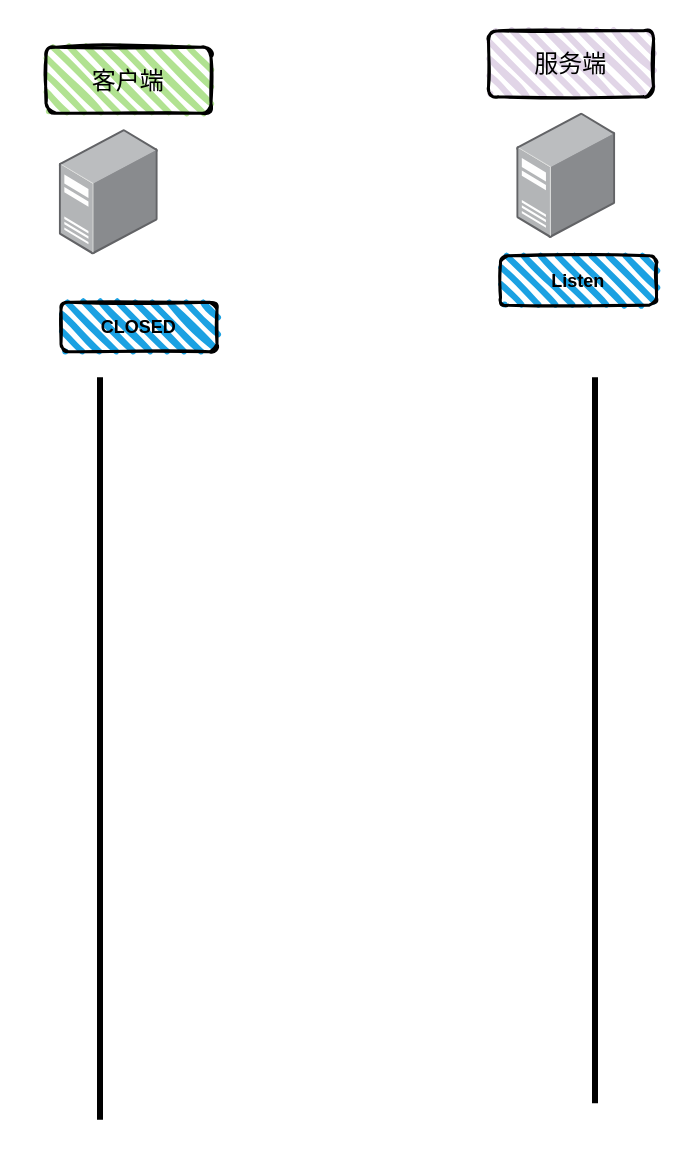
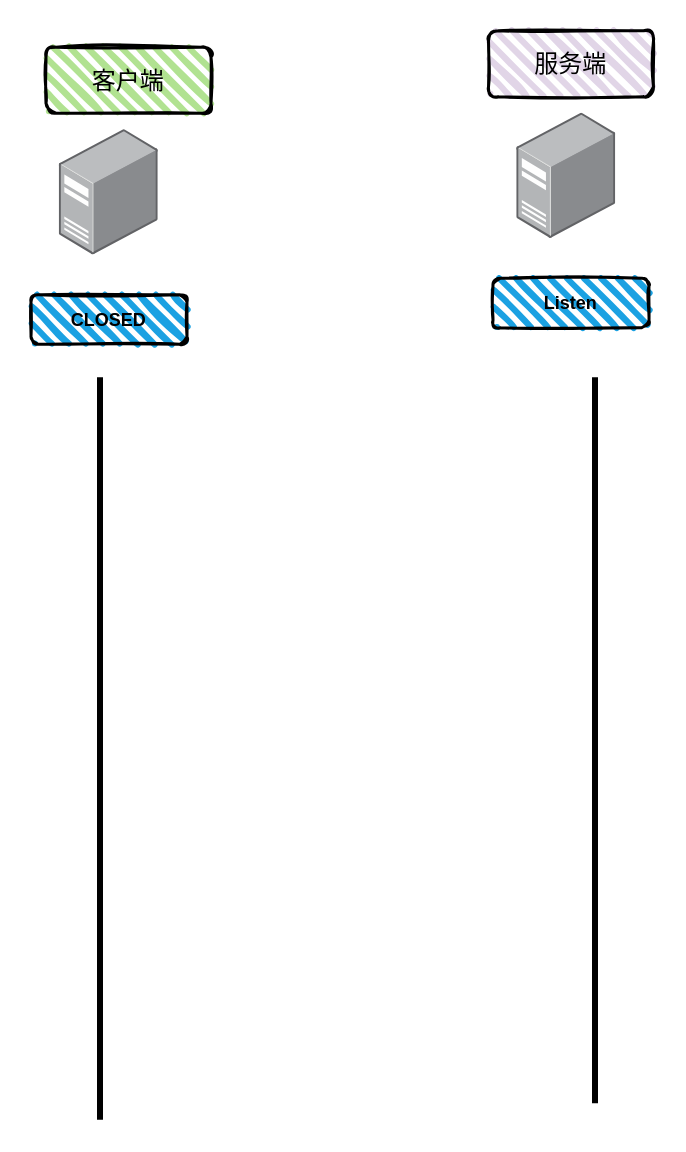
(578, 281) -> (571, 303)
(139, 327) -> (109, 320)
